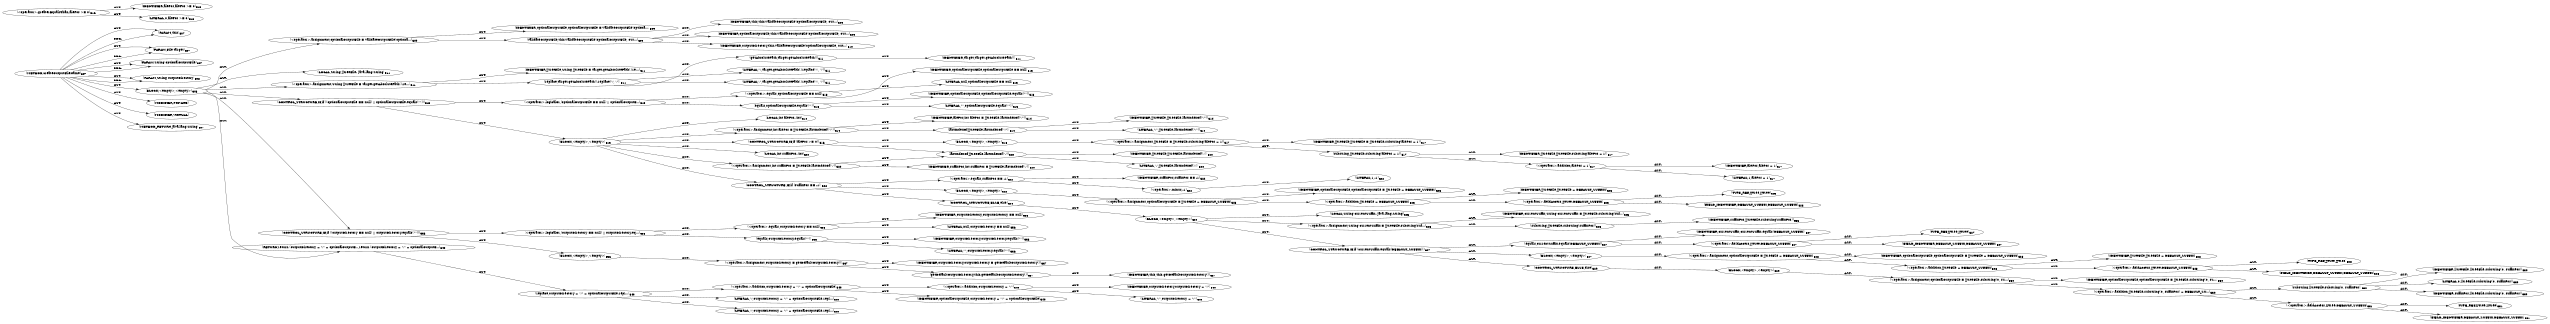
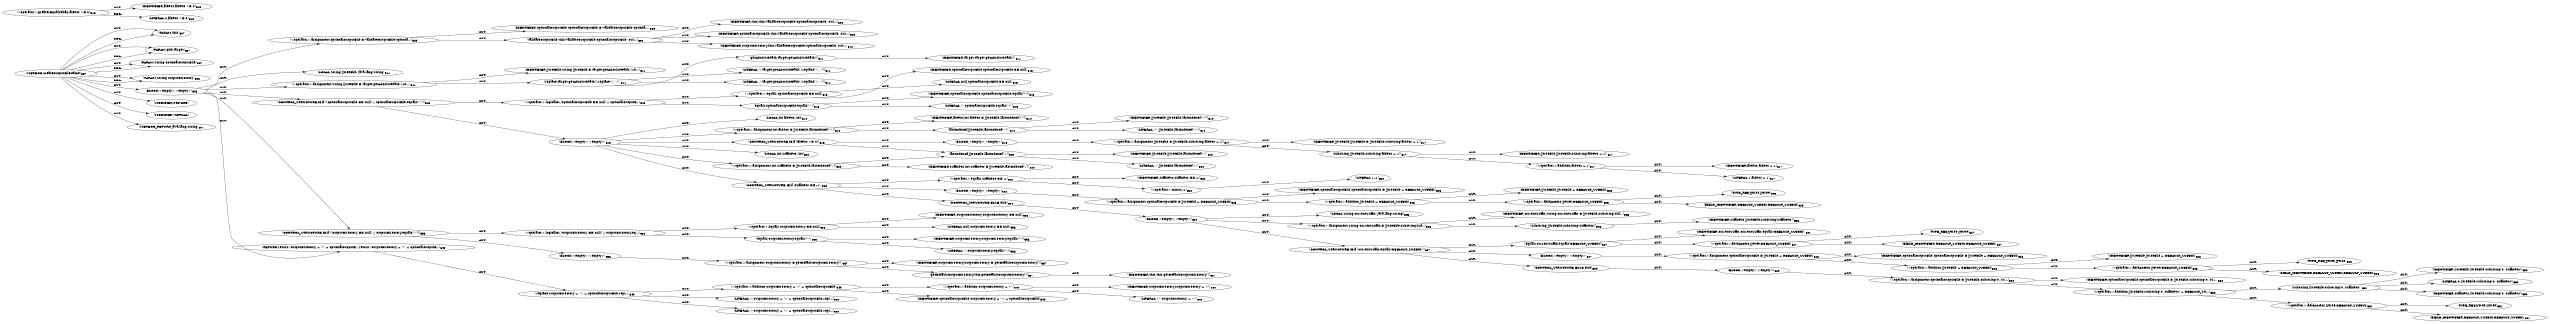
(118, 14) -> (118, 14)
